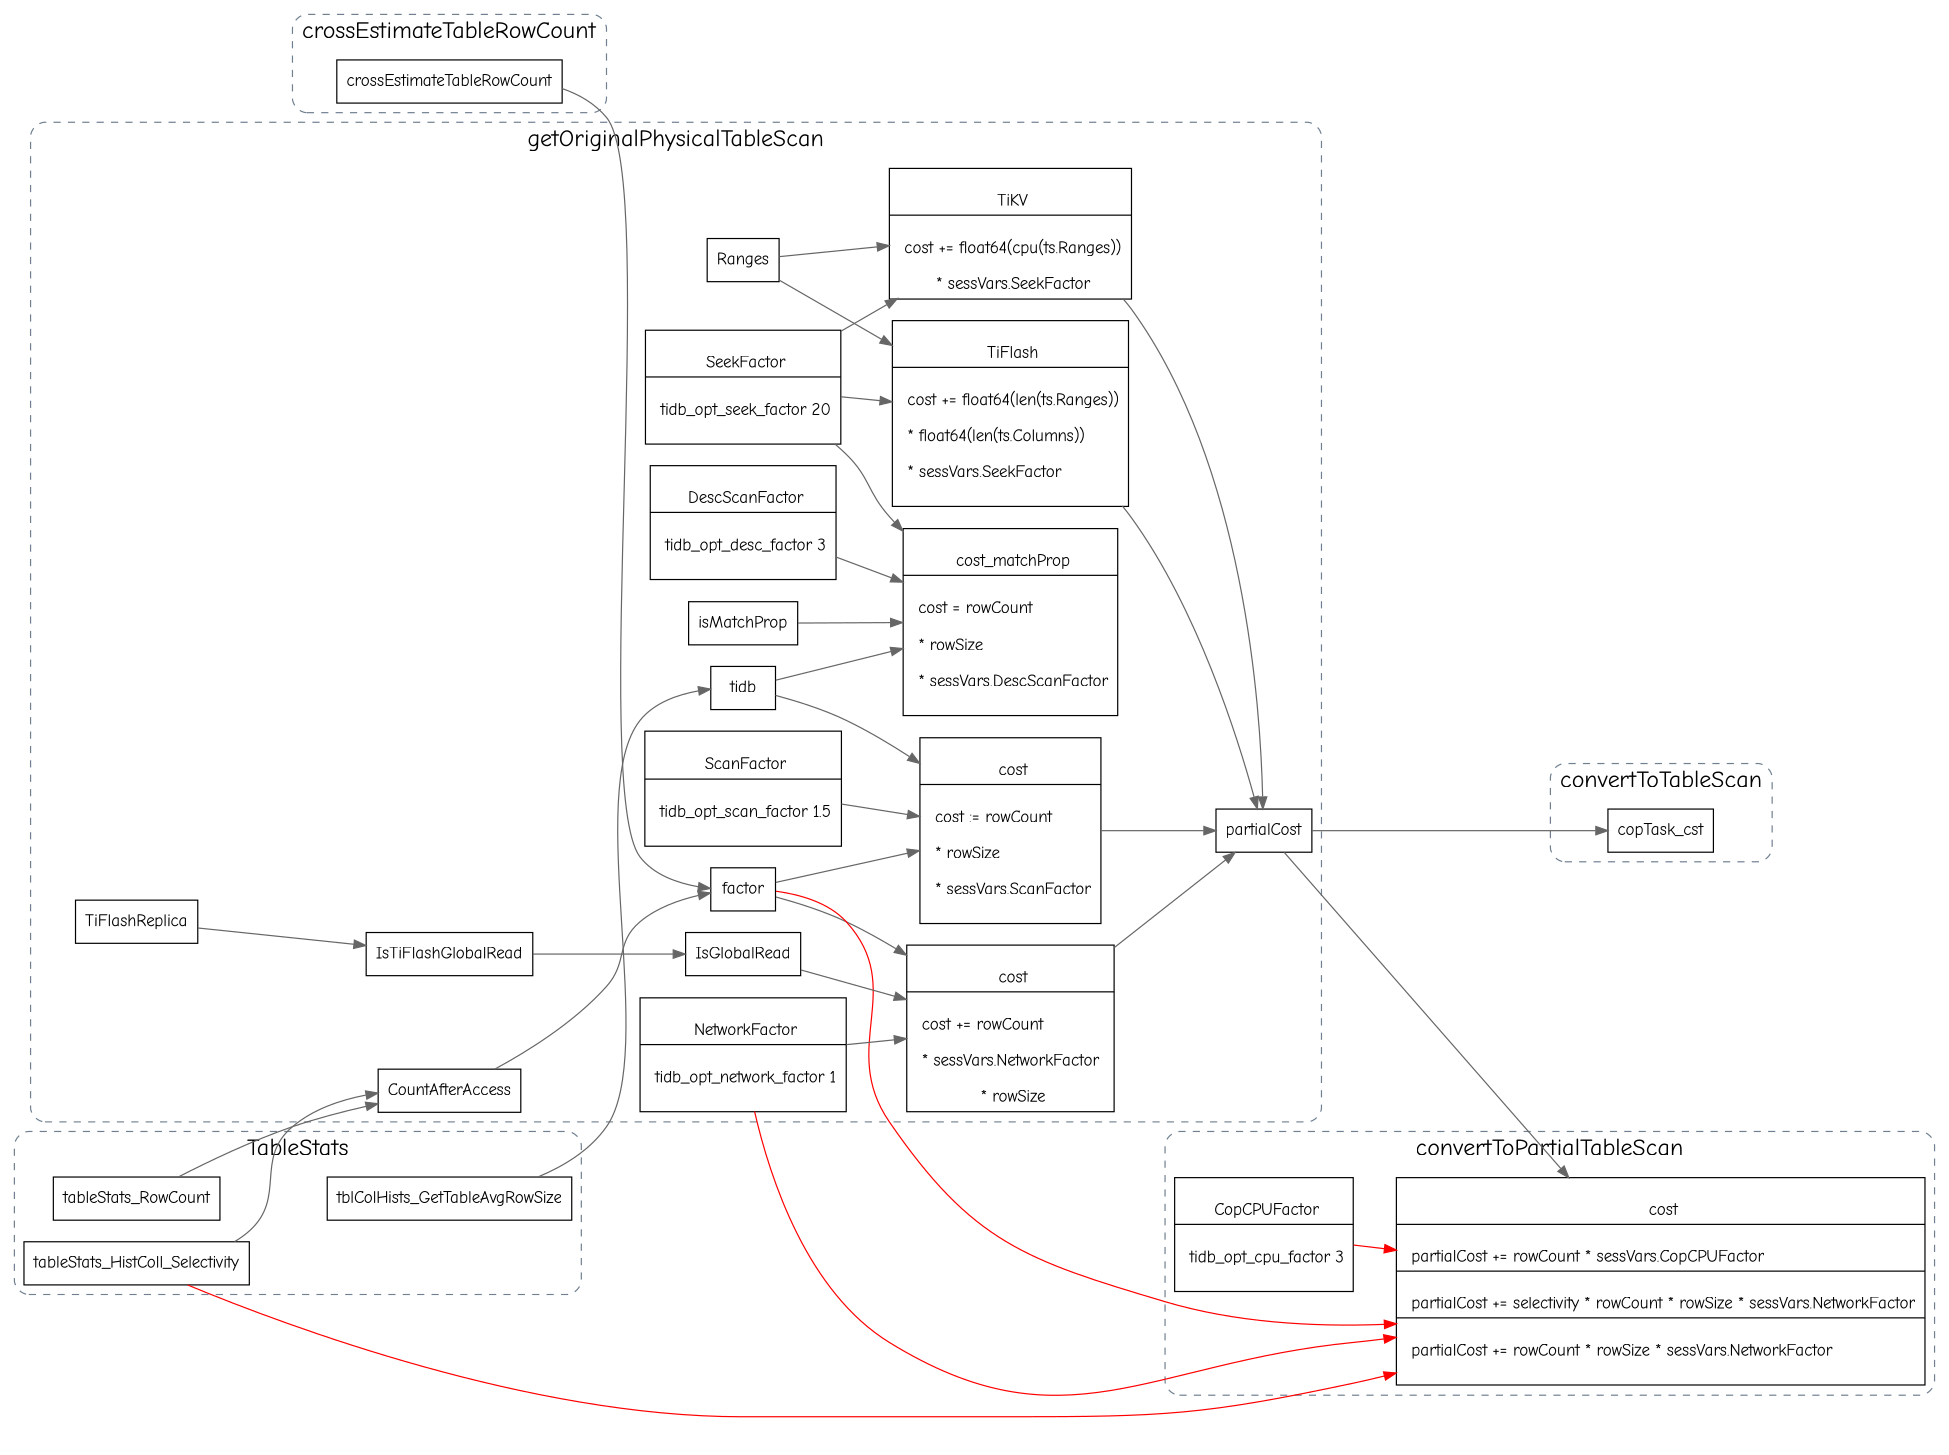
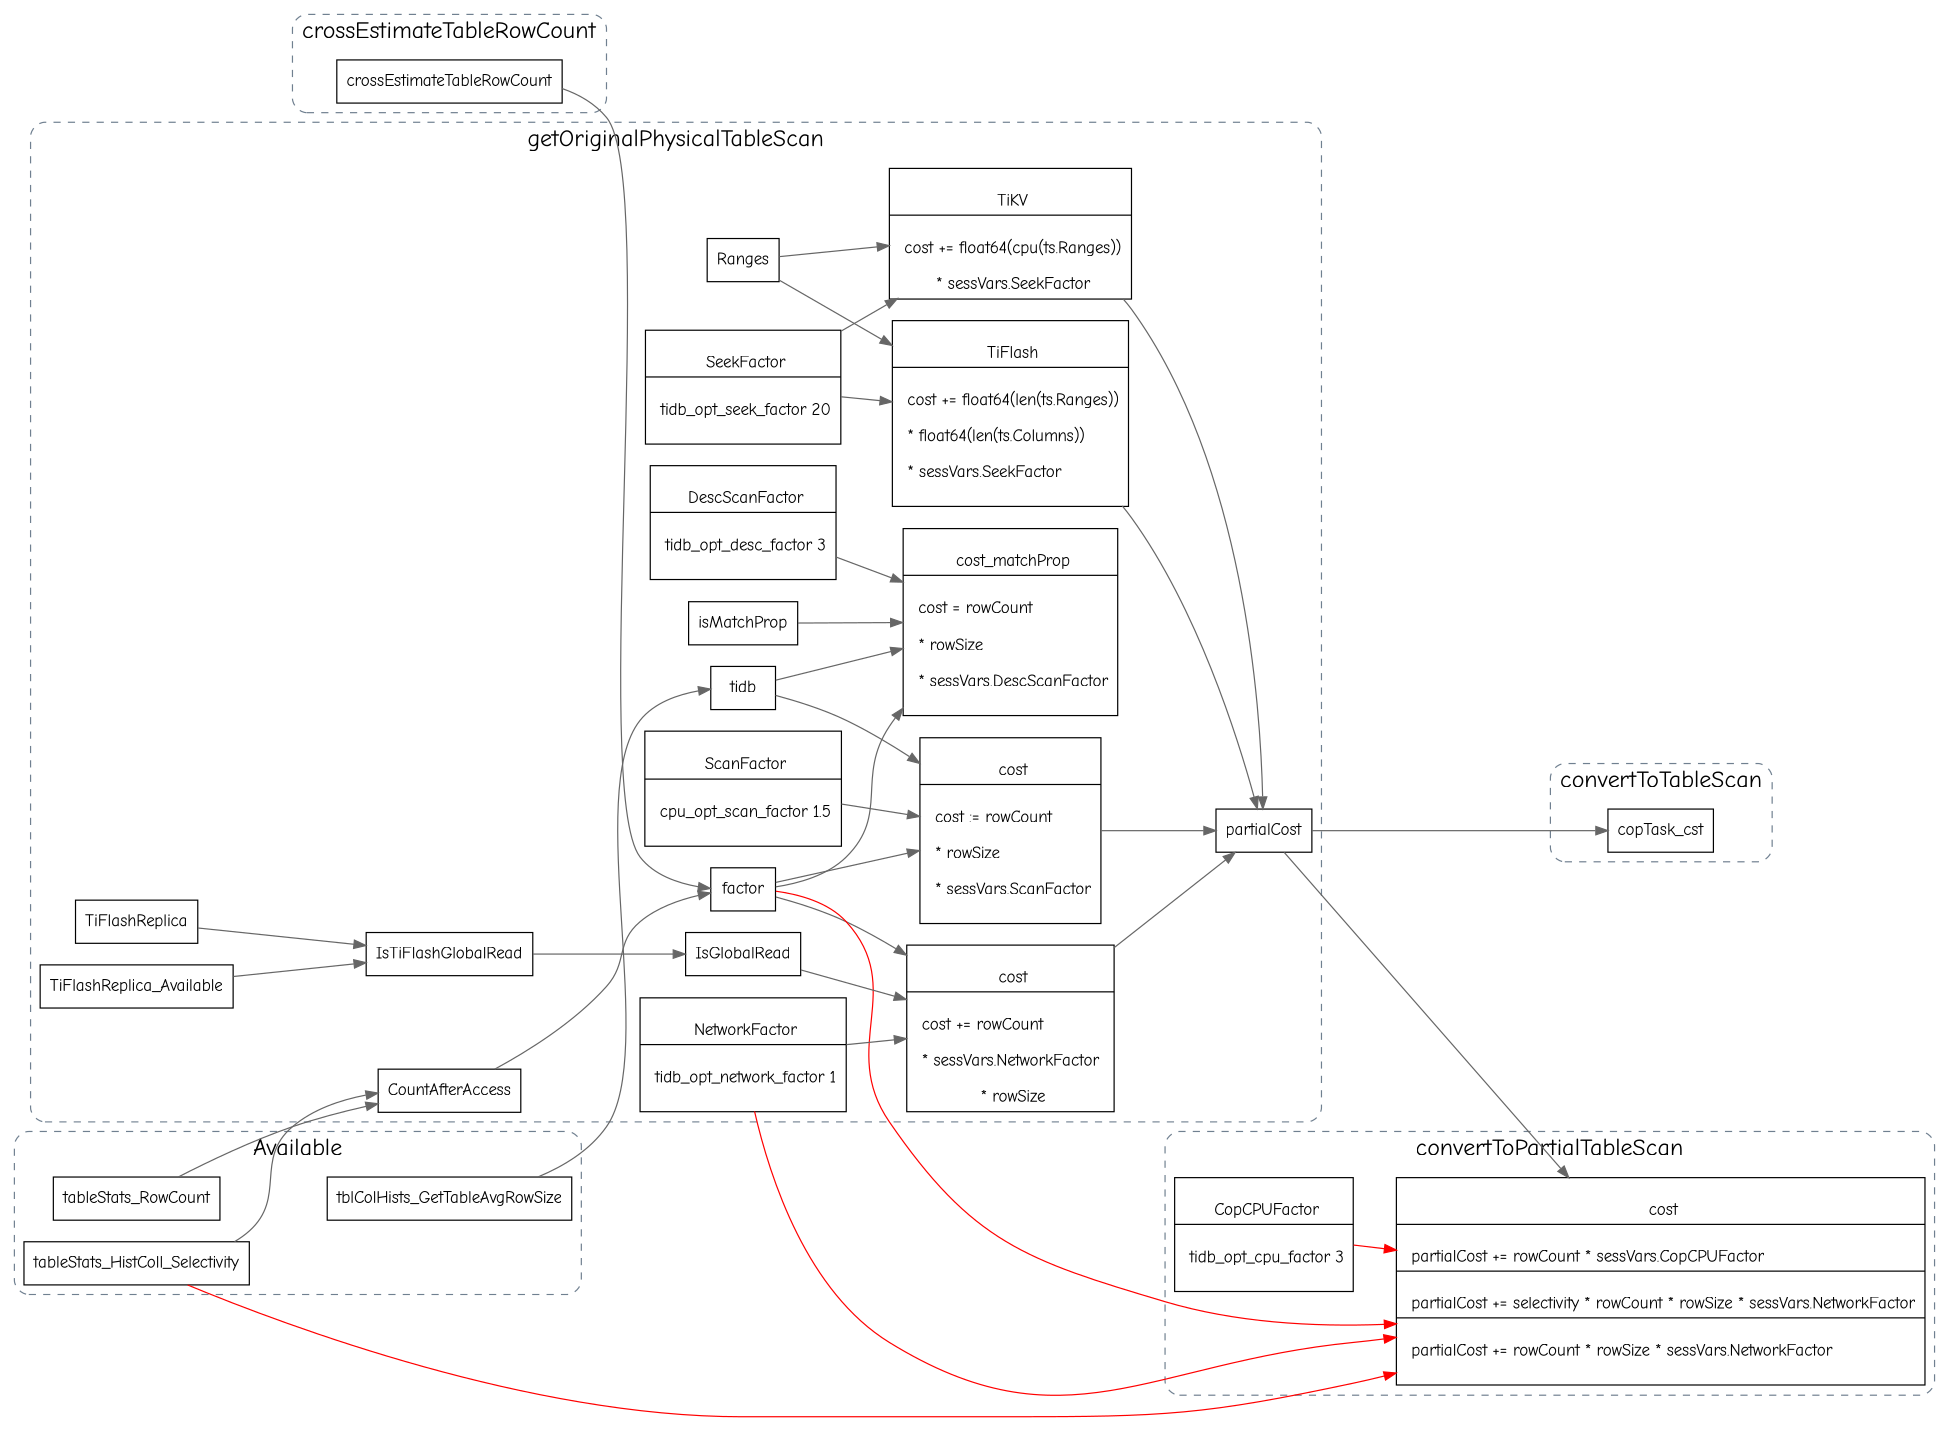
(867, 481) -> (866, 826)
(743, 812) -> (743, 812)
none -> (137, 986)
(298, 1149) -> (298, 1149)
